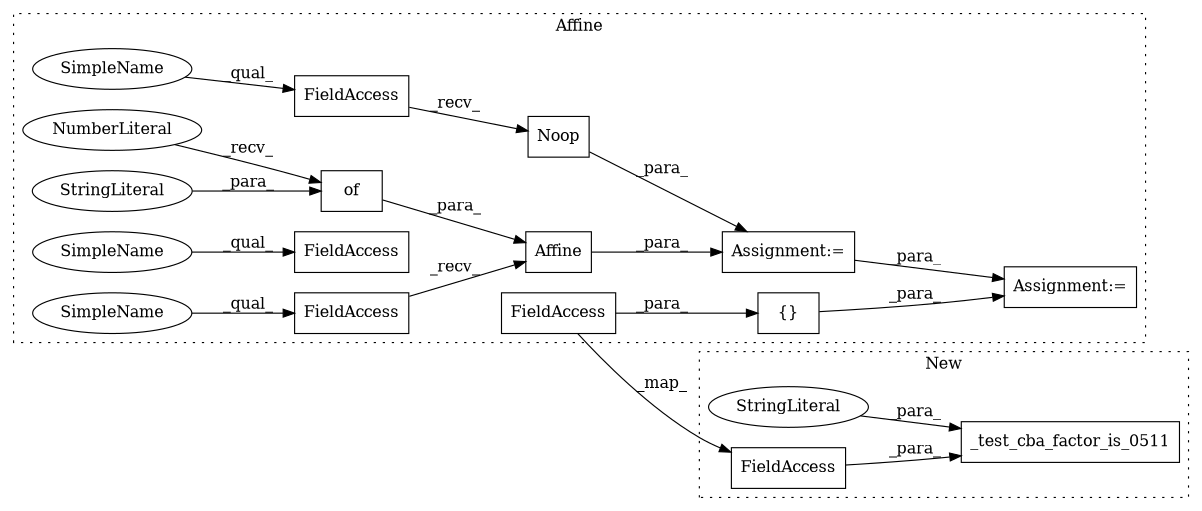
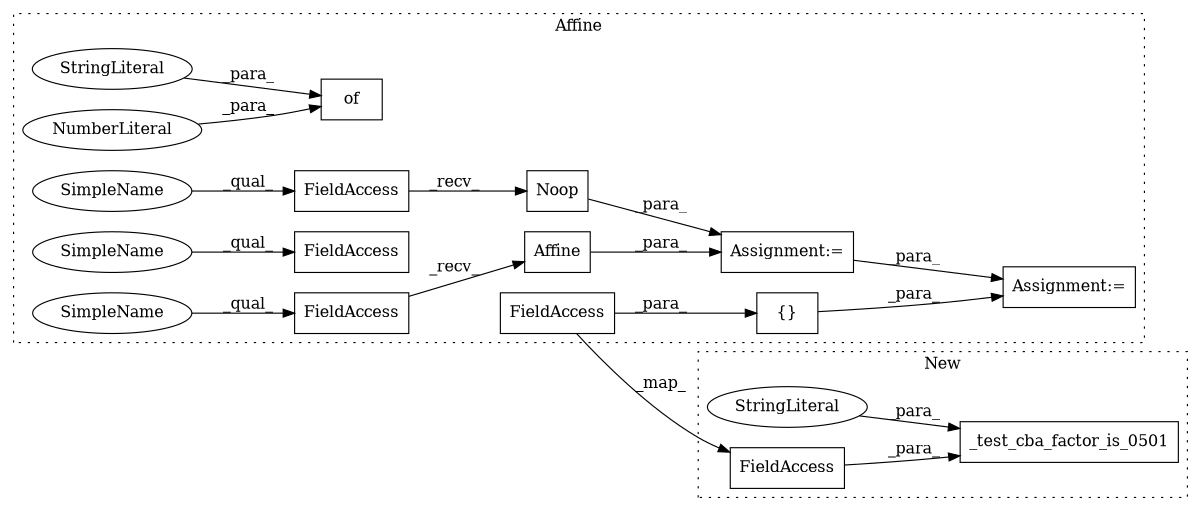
(248, 149) -> (248, 107)
(449, 220) -> none
(1070, 442) -> (1069, 442)
